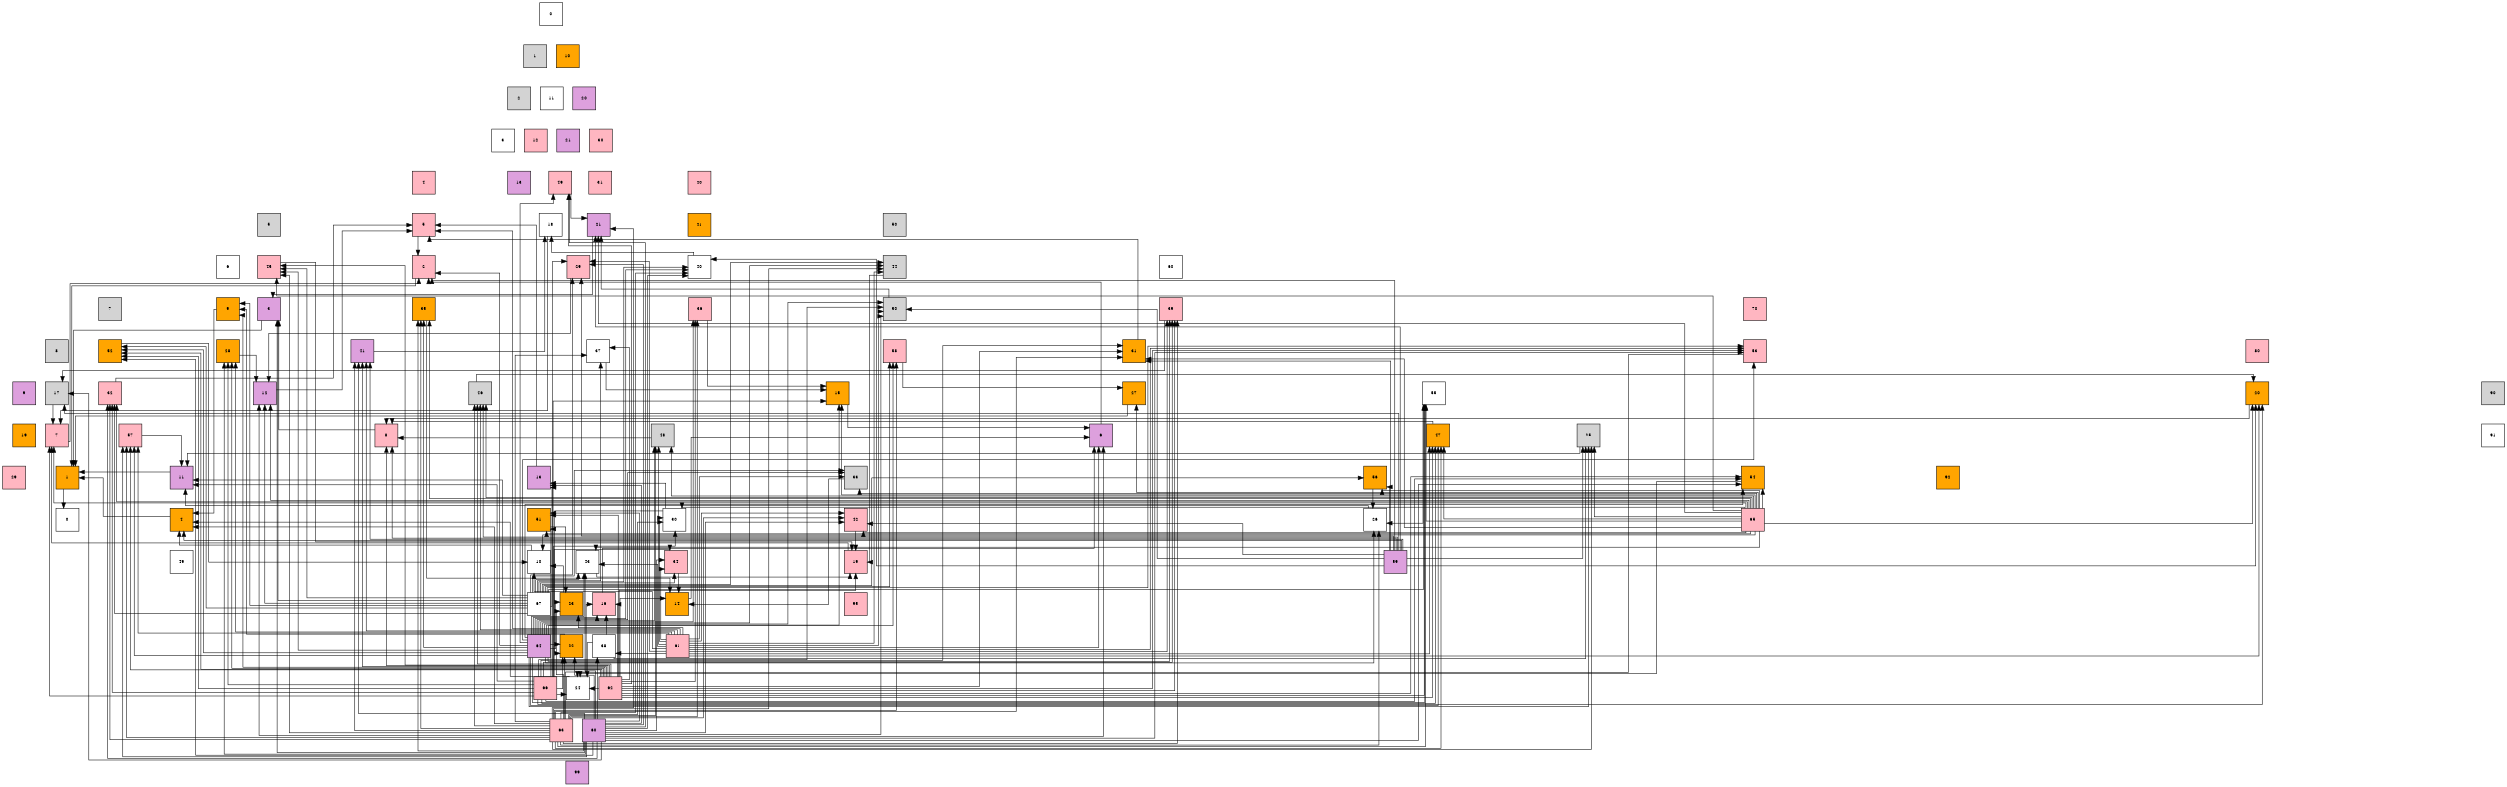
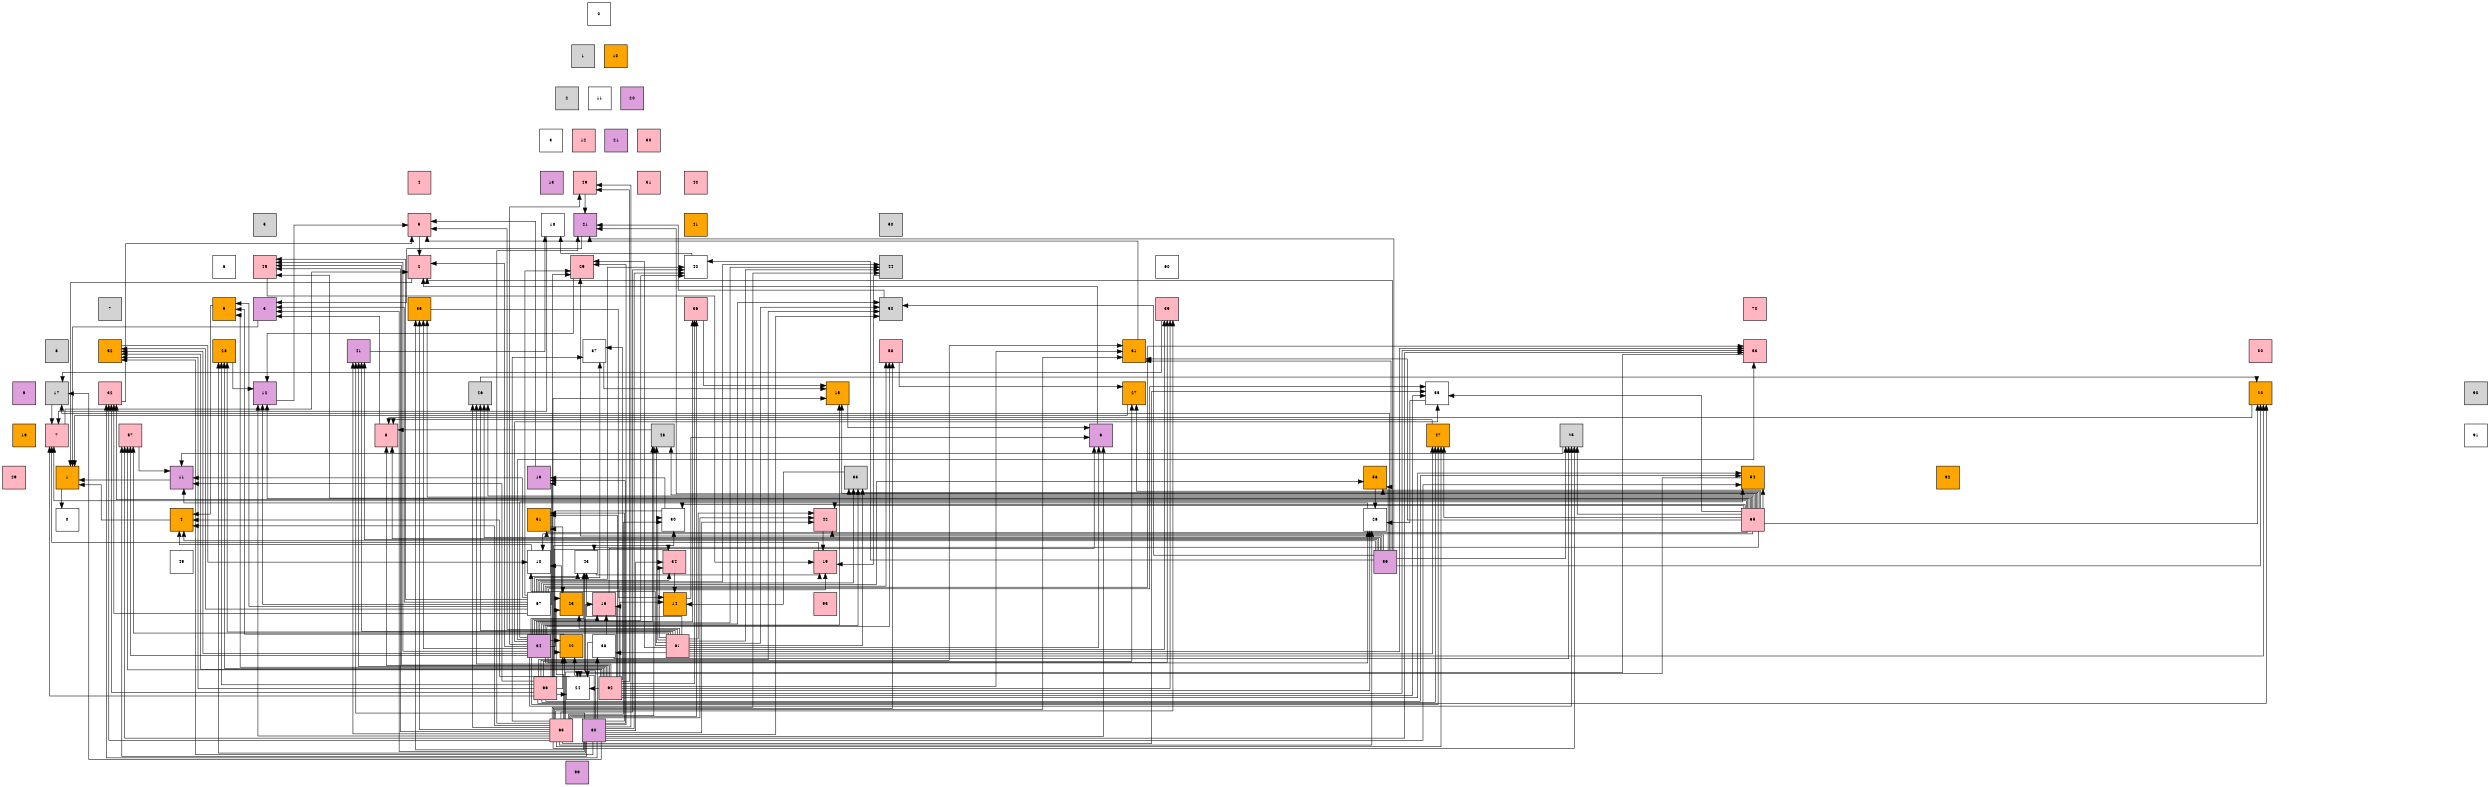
(1019, 662) -> (1132, 645)
(1150, 698) -> (1073, 691)
